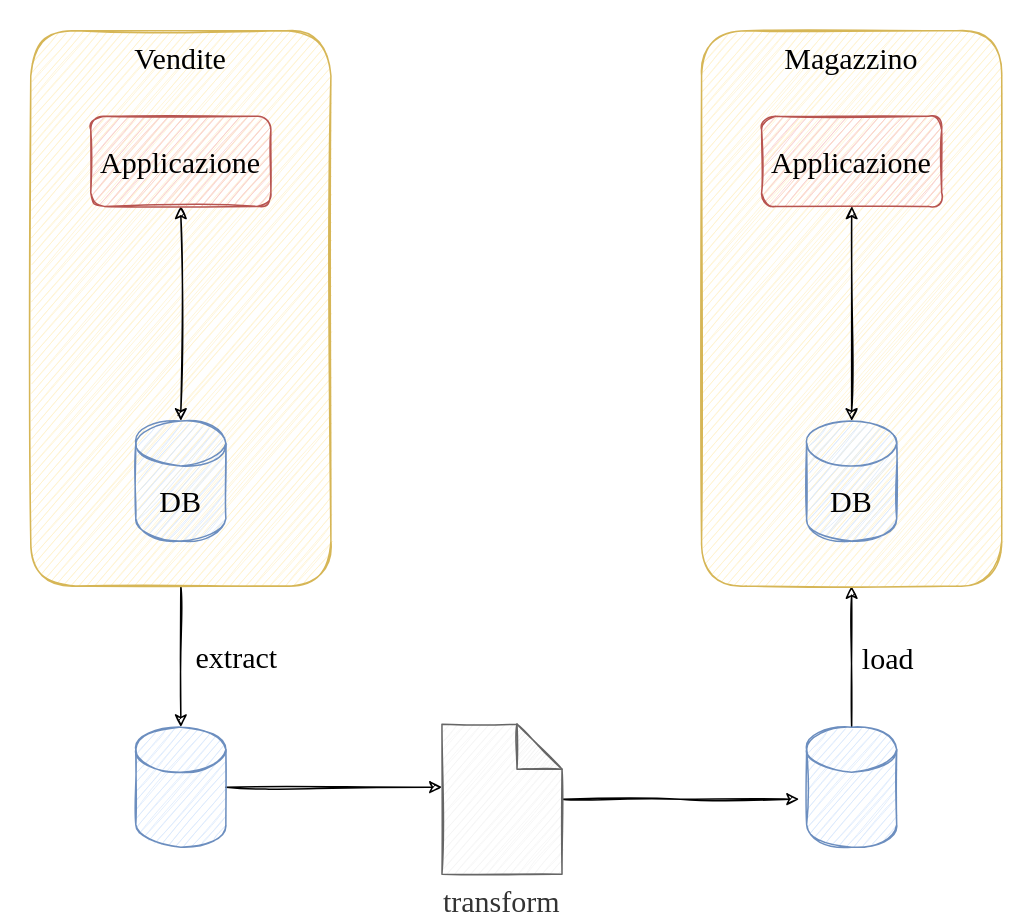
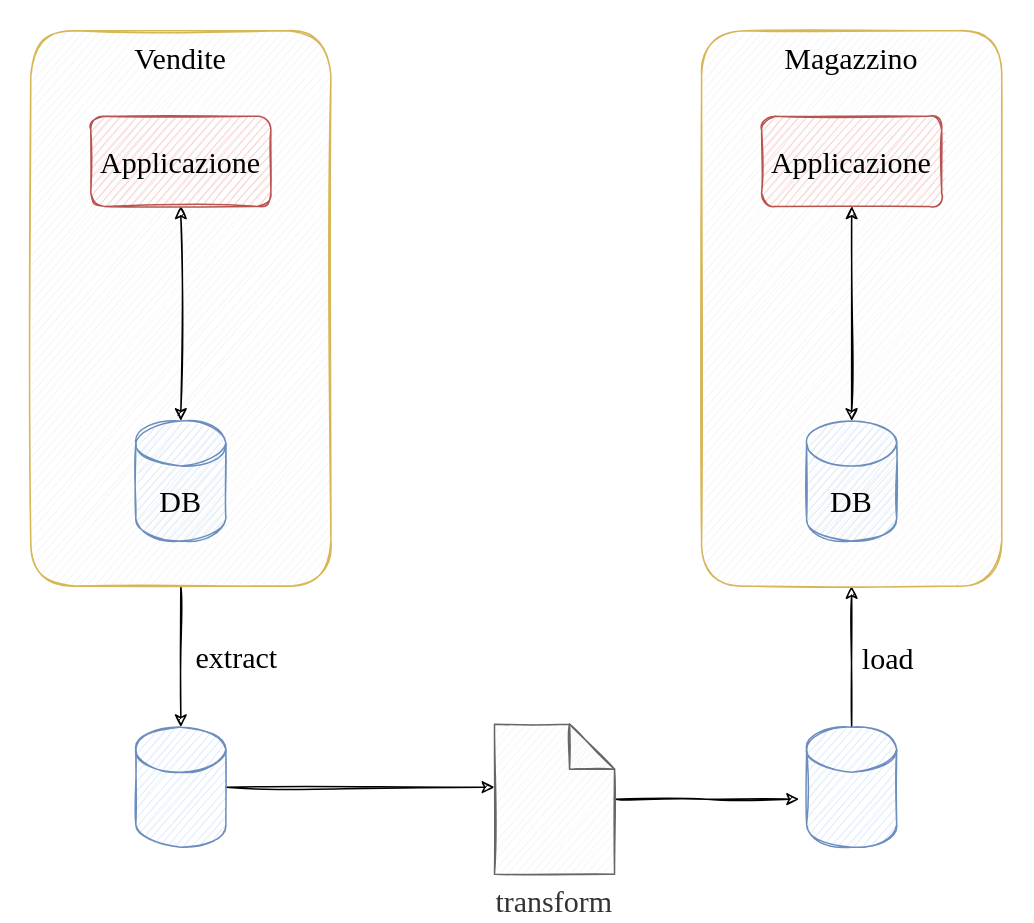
(181, 308) -> (181, 308)
(851, 308) -> (851, 308)
(502, 799) -> (554, 799)
